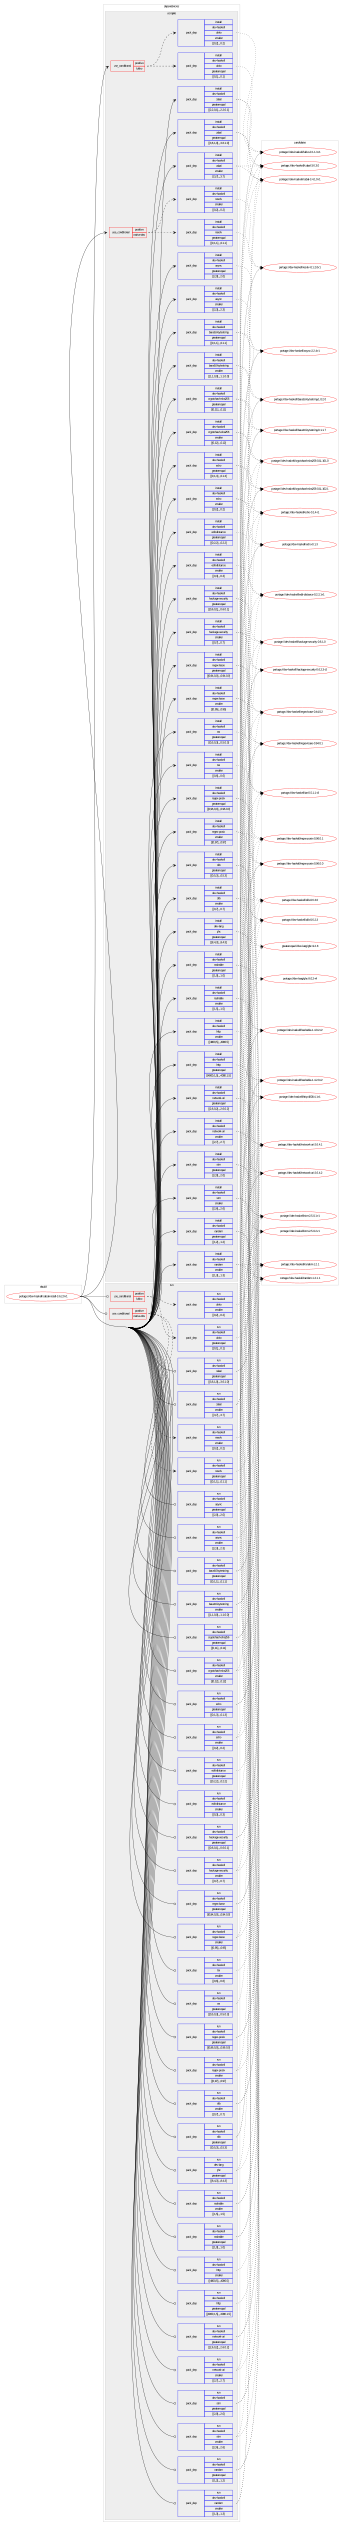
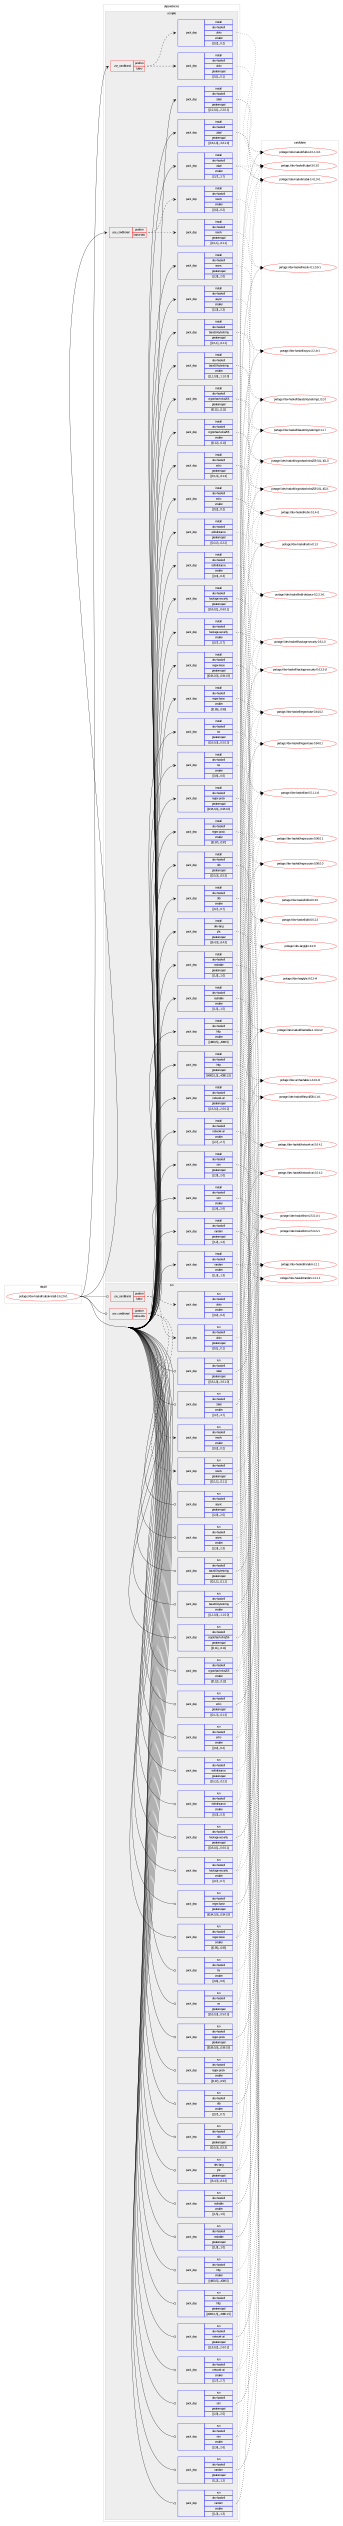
(300, 946) -> (300, 946)
(300, 1080) -> (300, 1080)
